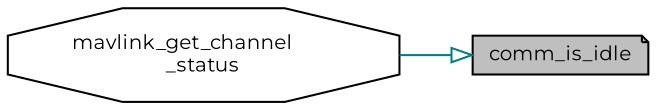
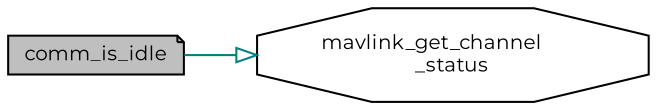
(425, 55) -> (210, 55)
